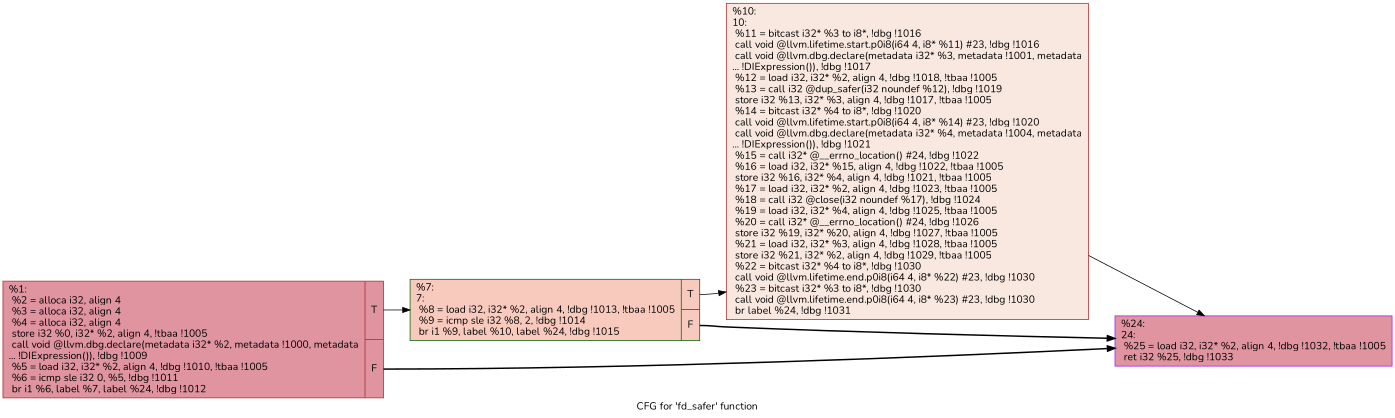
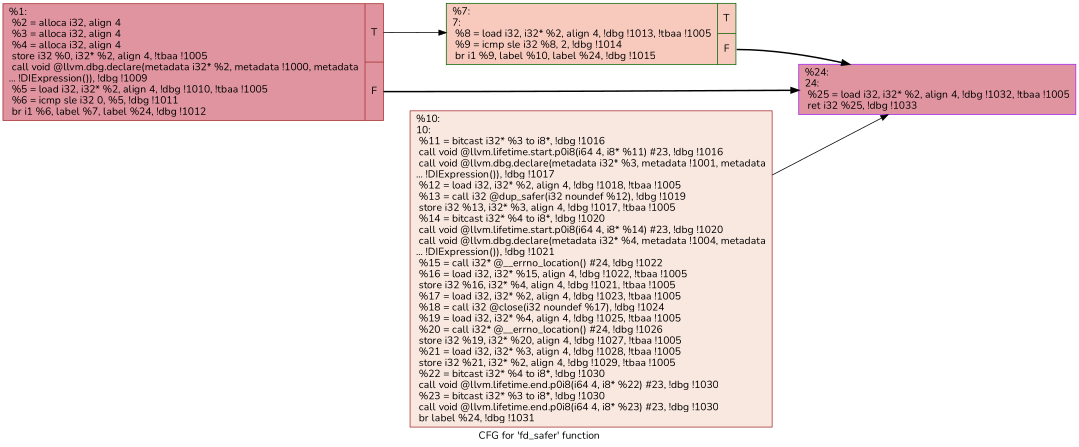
(709, 294) -> none
